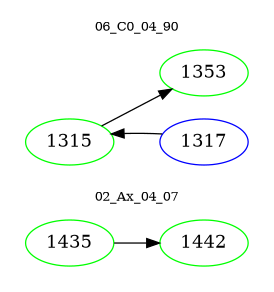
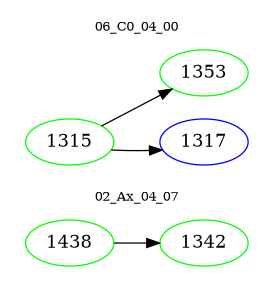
(137, 28) -> (137, 28)
(143, 133) -> (130, 151)
(70, 243) -> (70, 243)
(204, 243) -> (204, 243)
